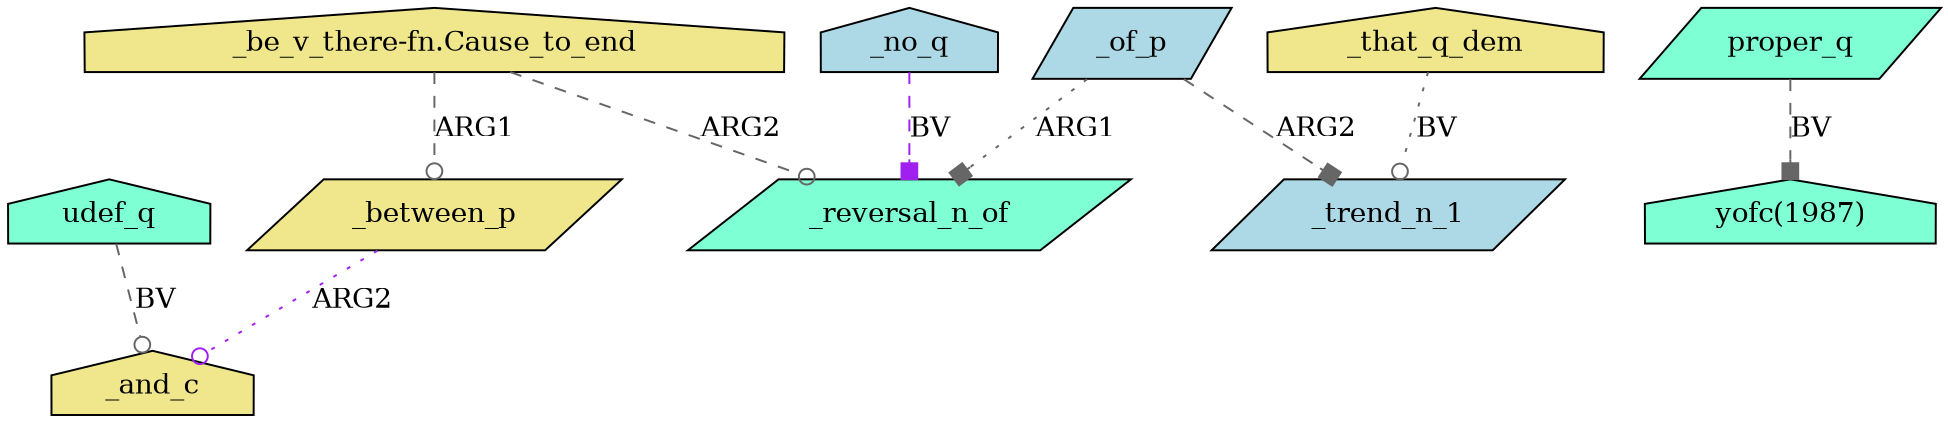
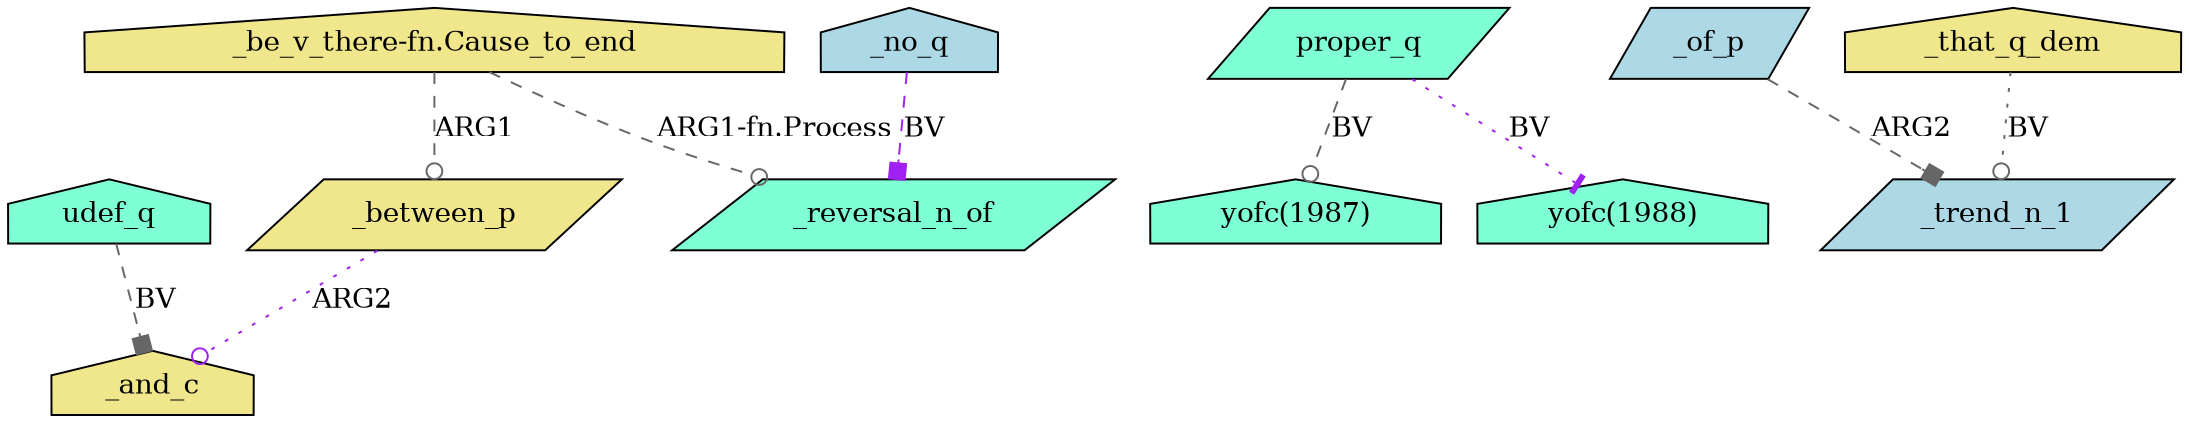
(1790, 119) -> (1330, 123)
(1029, 123) -> none
(741, 129) -> (775, 129)
none -> (1623, 215)
(128, 290) -> (128, 288)
